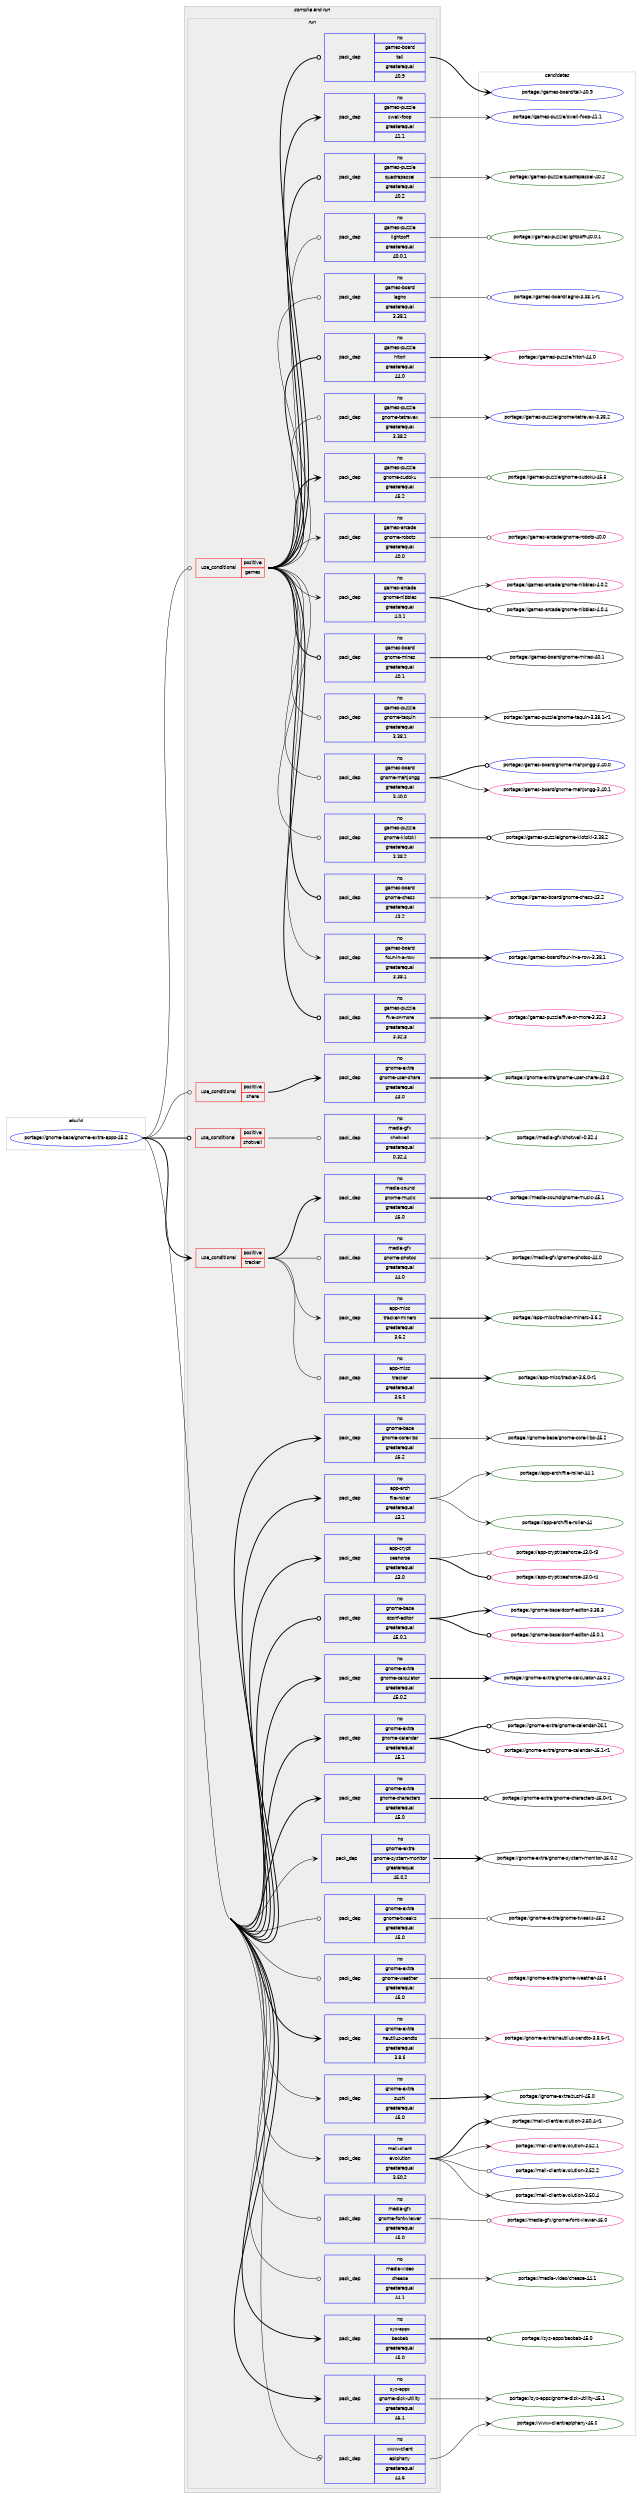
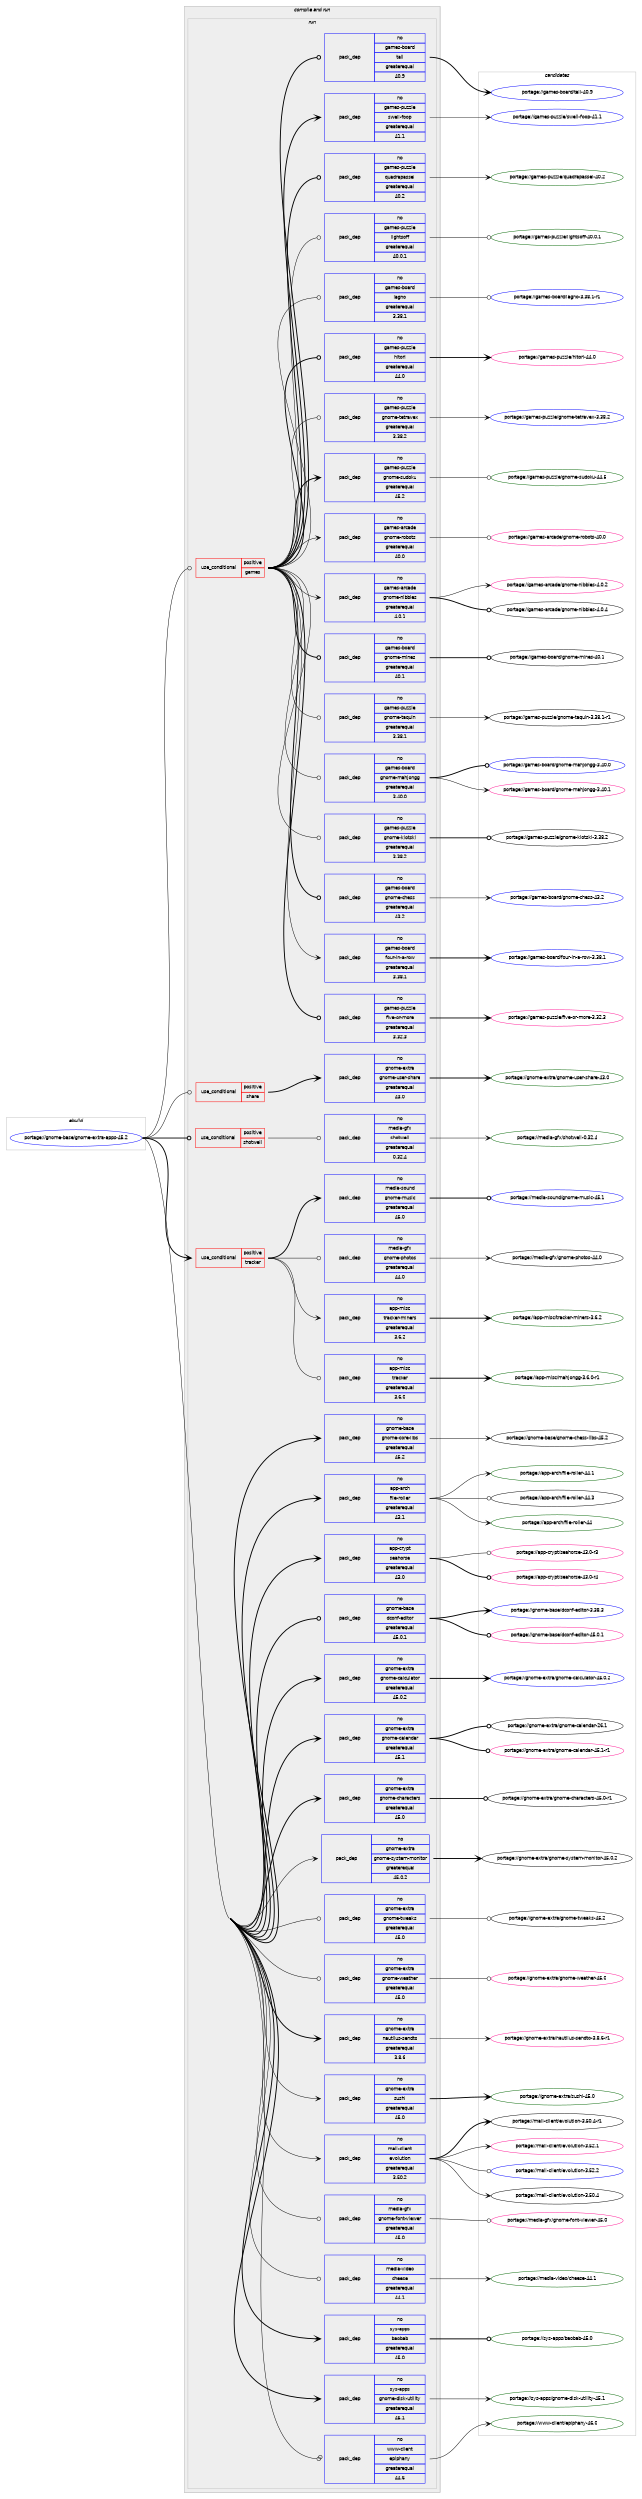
(557, 478) -> (557, 478)
(557, 1378) -> (557, 1378)
(557, 1438) -> (557, 1438)
none -> (557, 1498)
